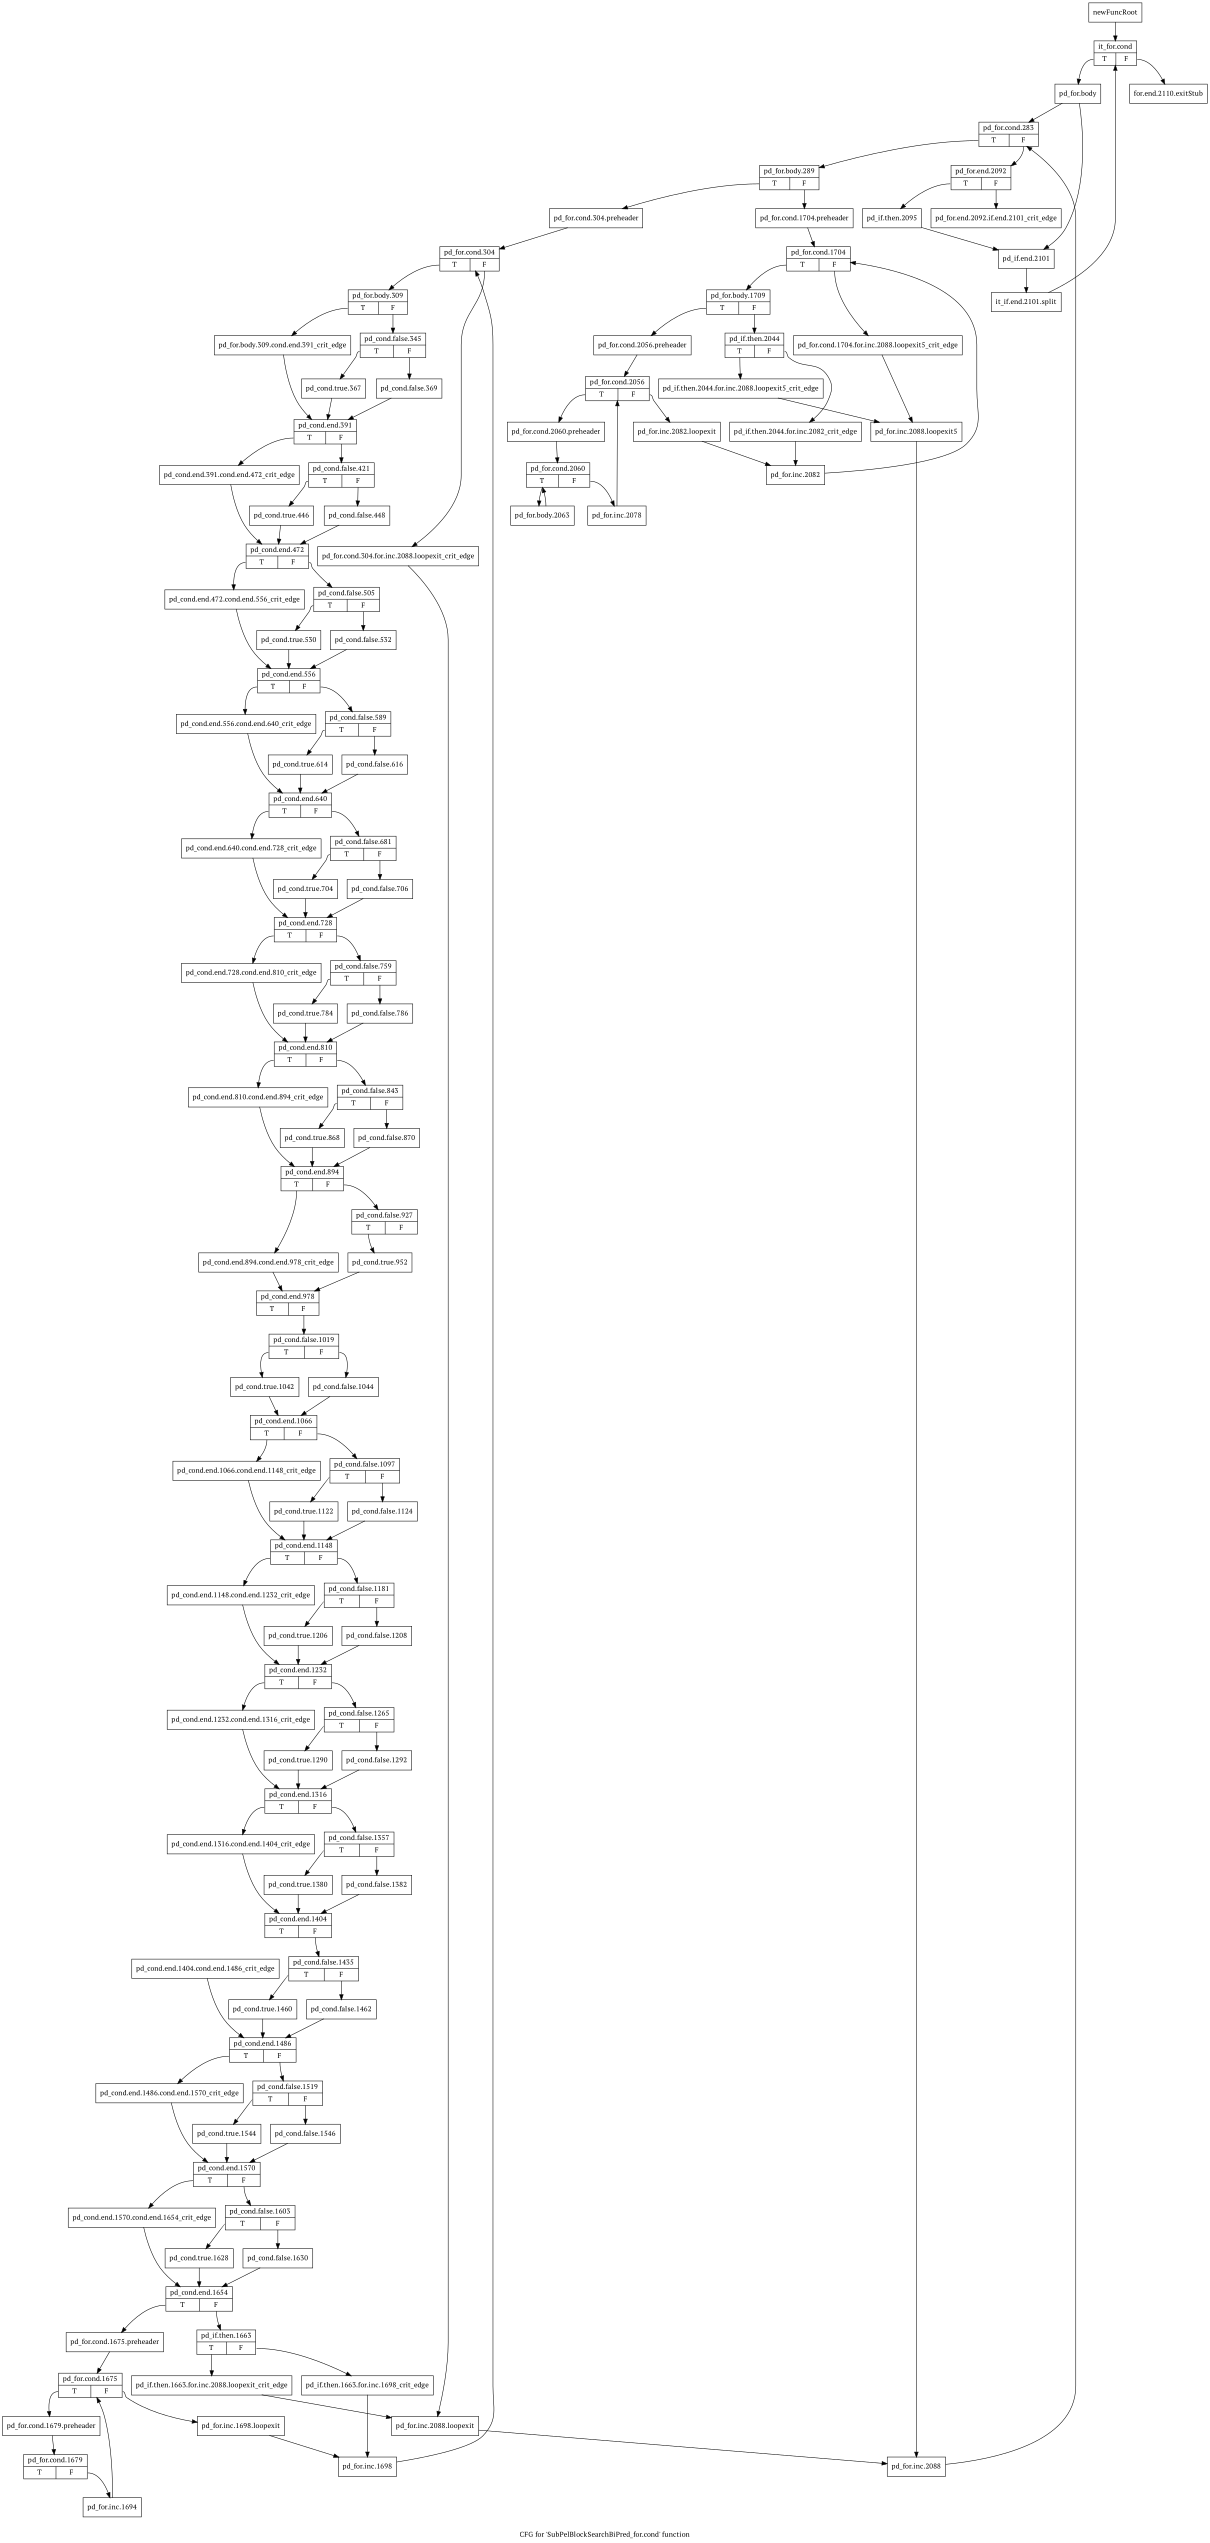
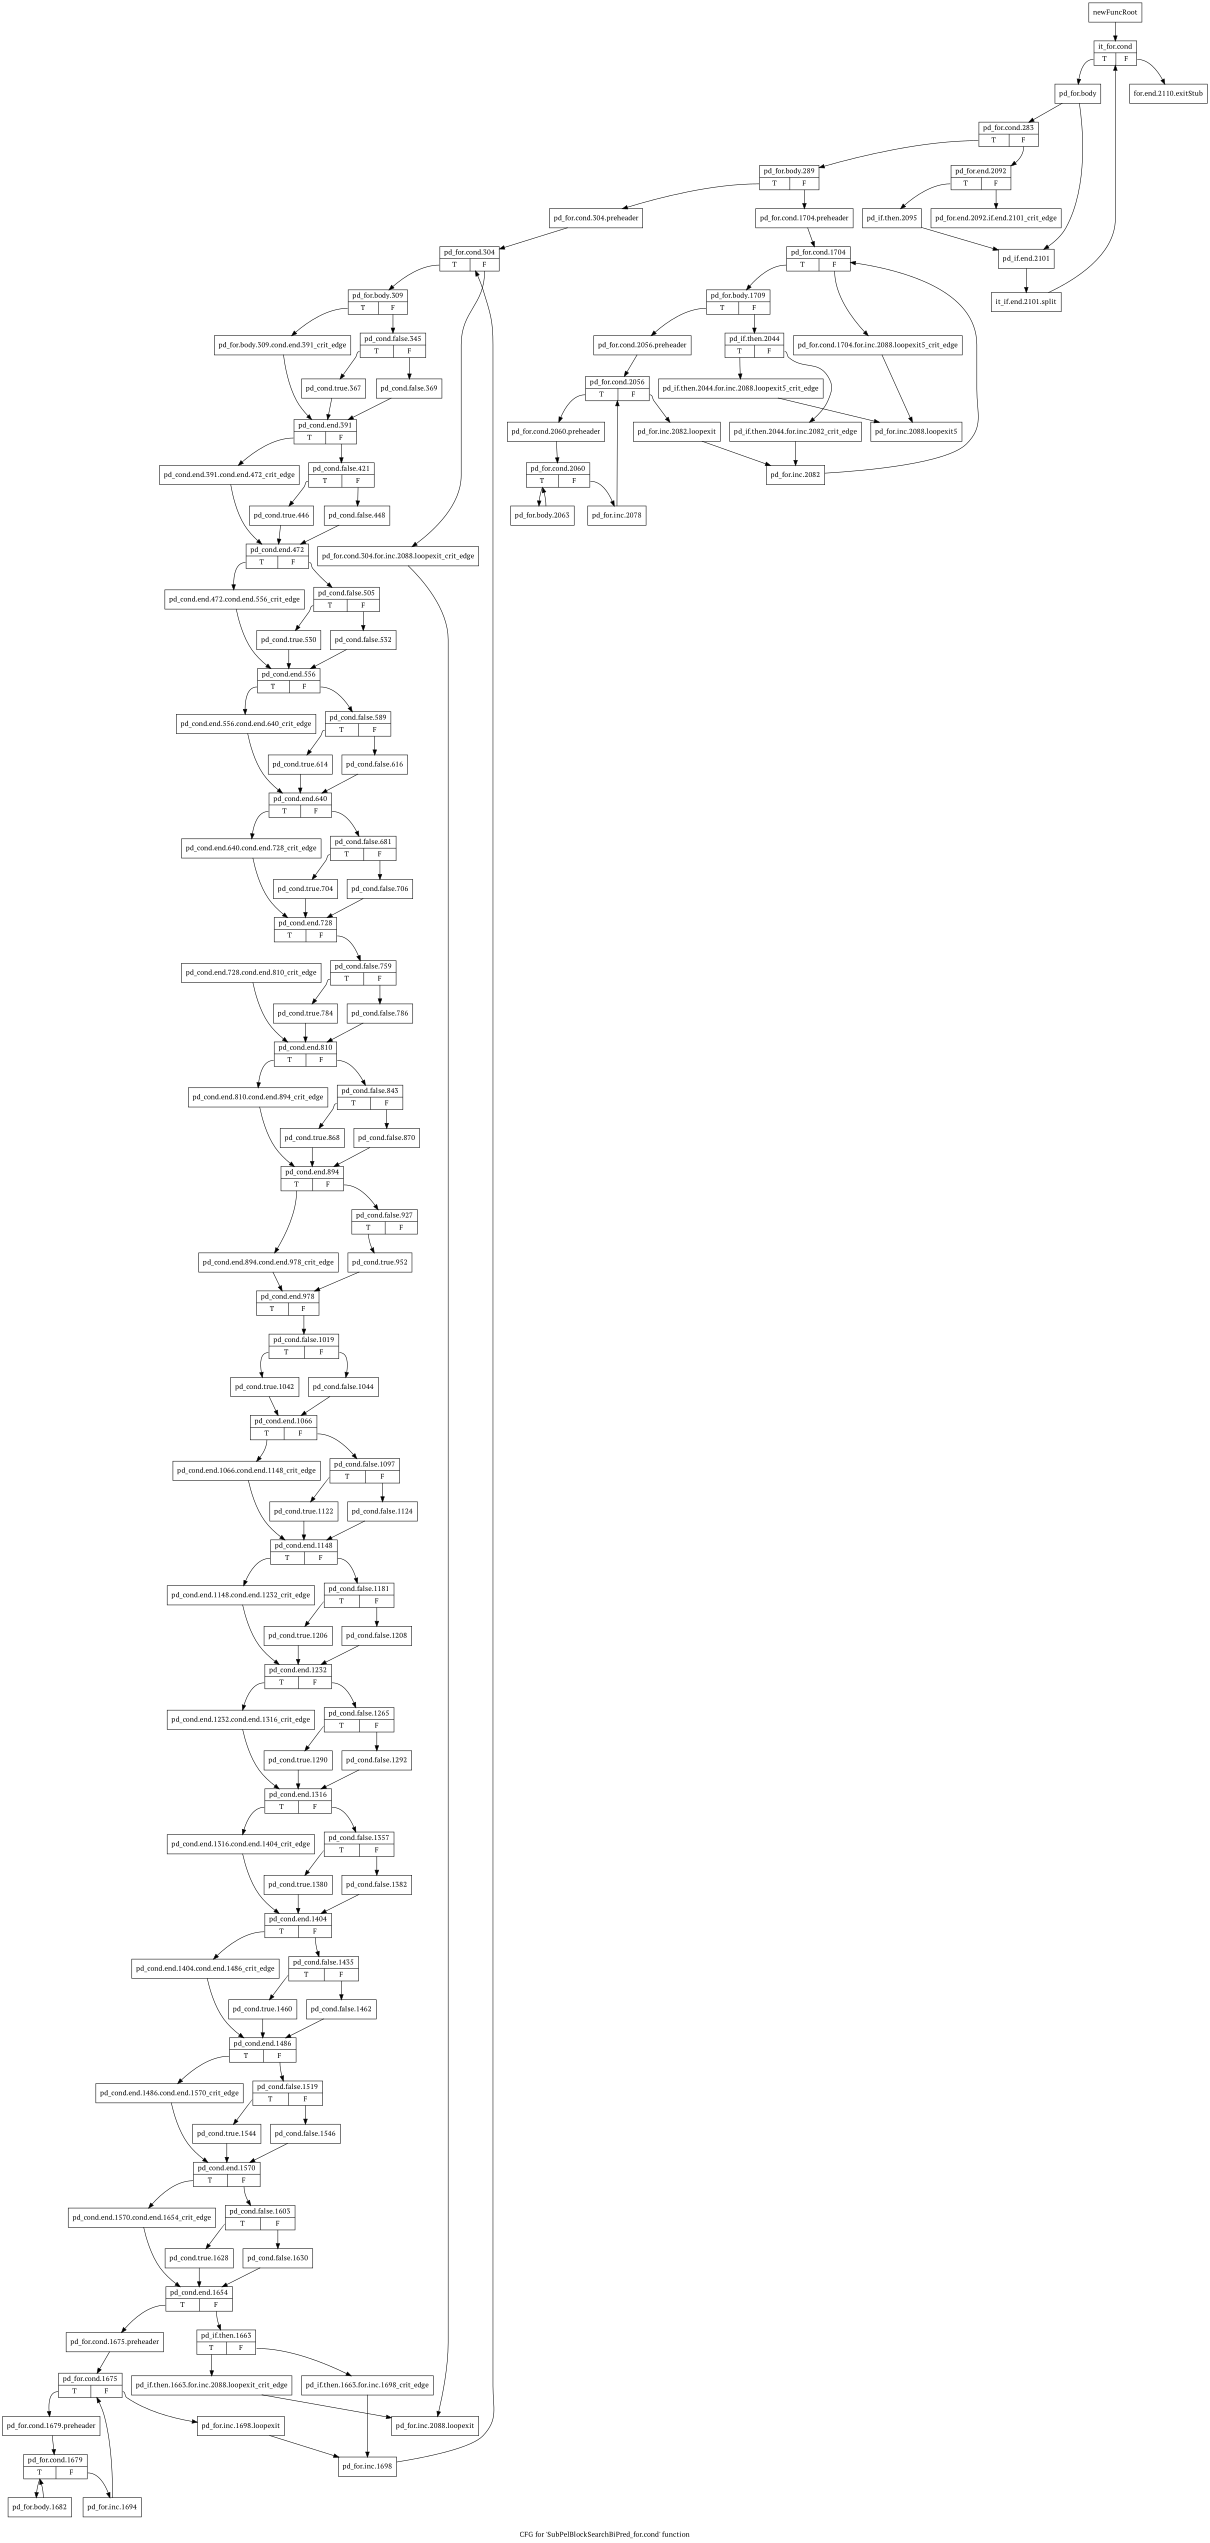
(261, 944) -> none
none -> (239, 1939)
(916, 2467) -> none
none -> (40, 2507)
